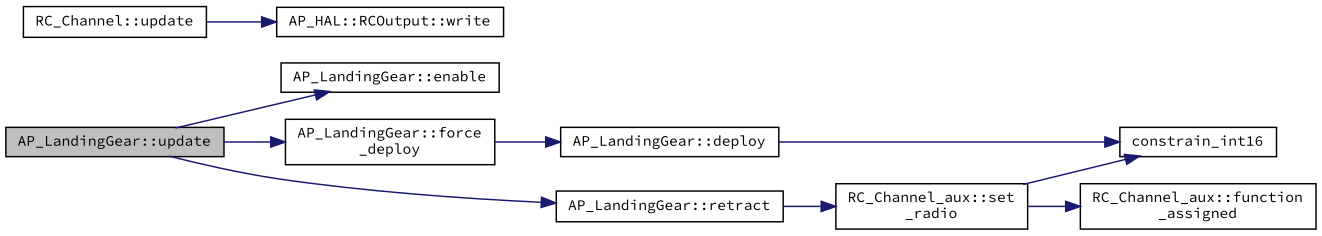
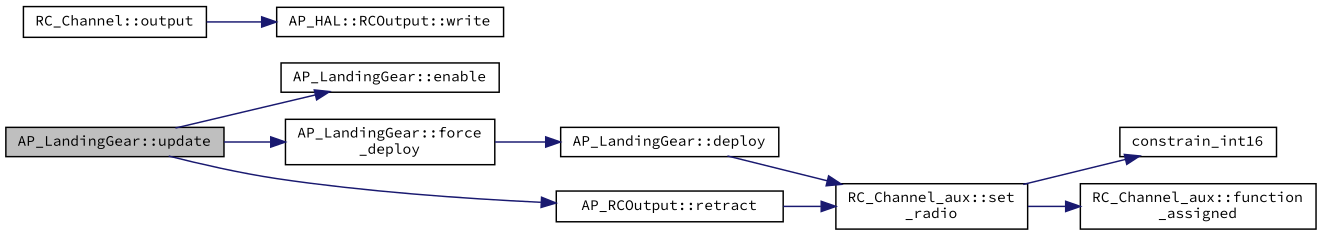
(115, 22) -> (115, 22)
(942, 142) -> (777, 168)
(670, 206) -> (670, 206)
